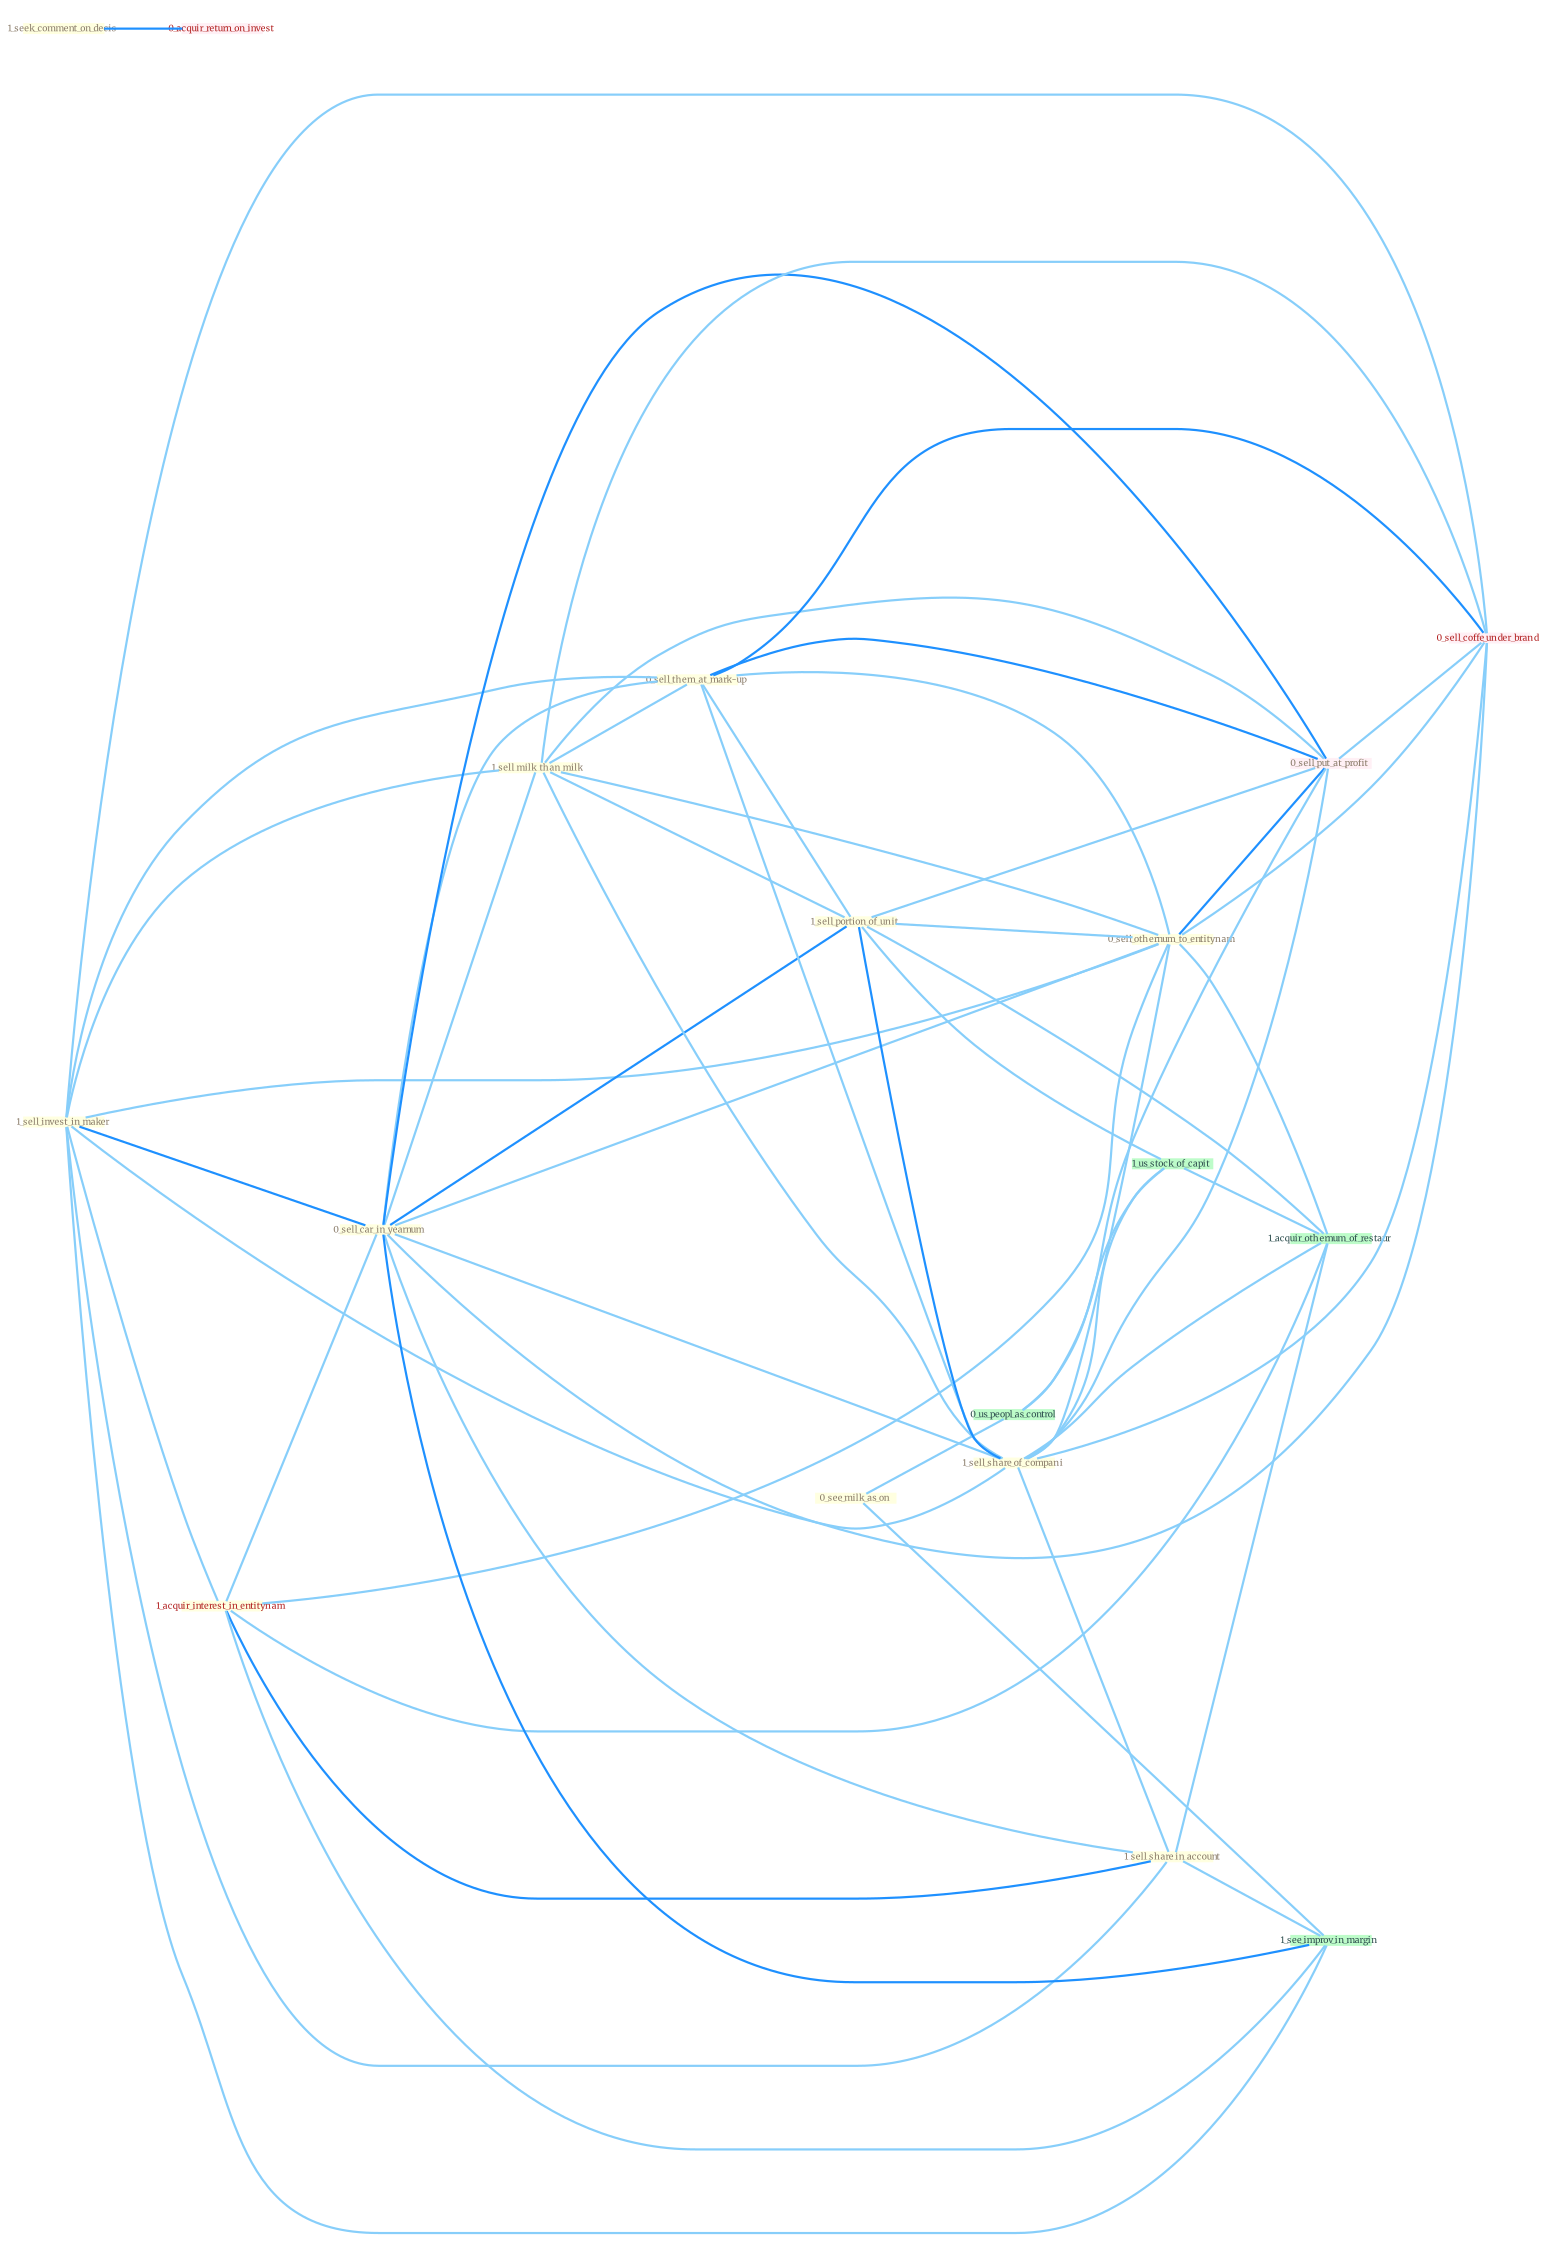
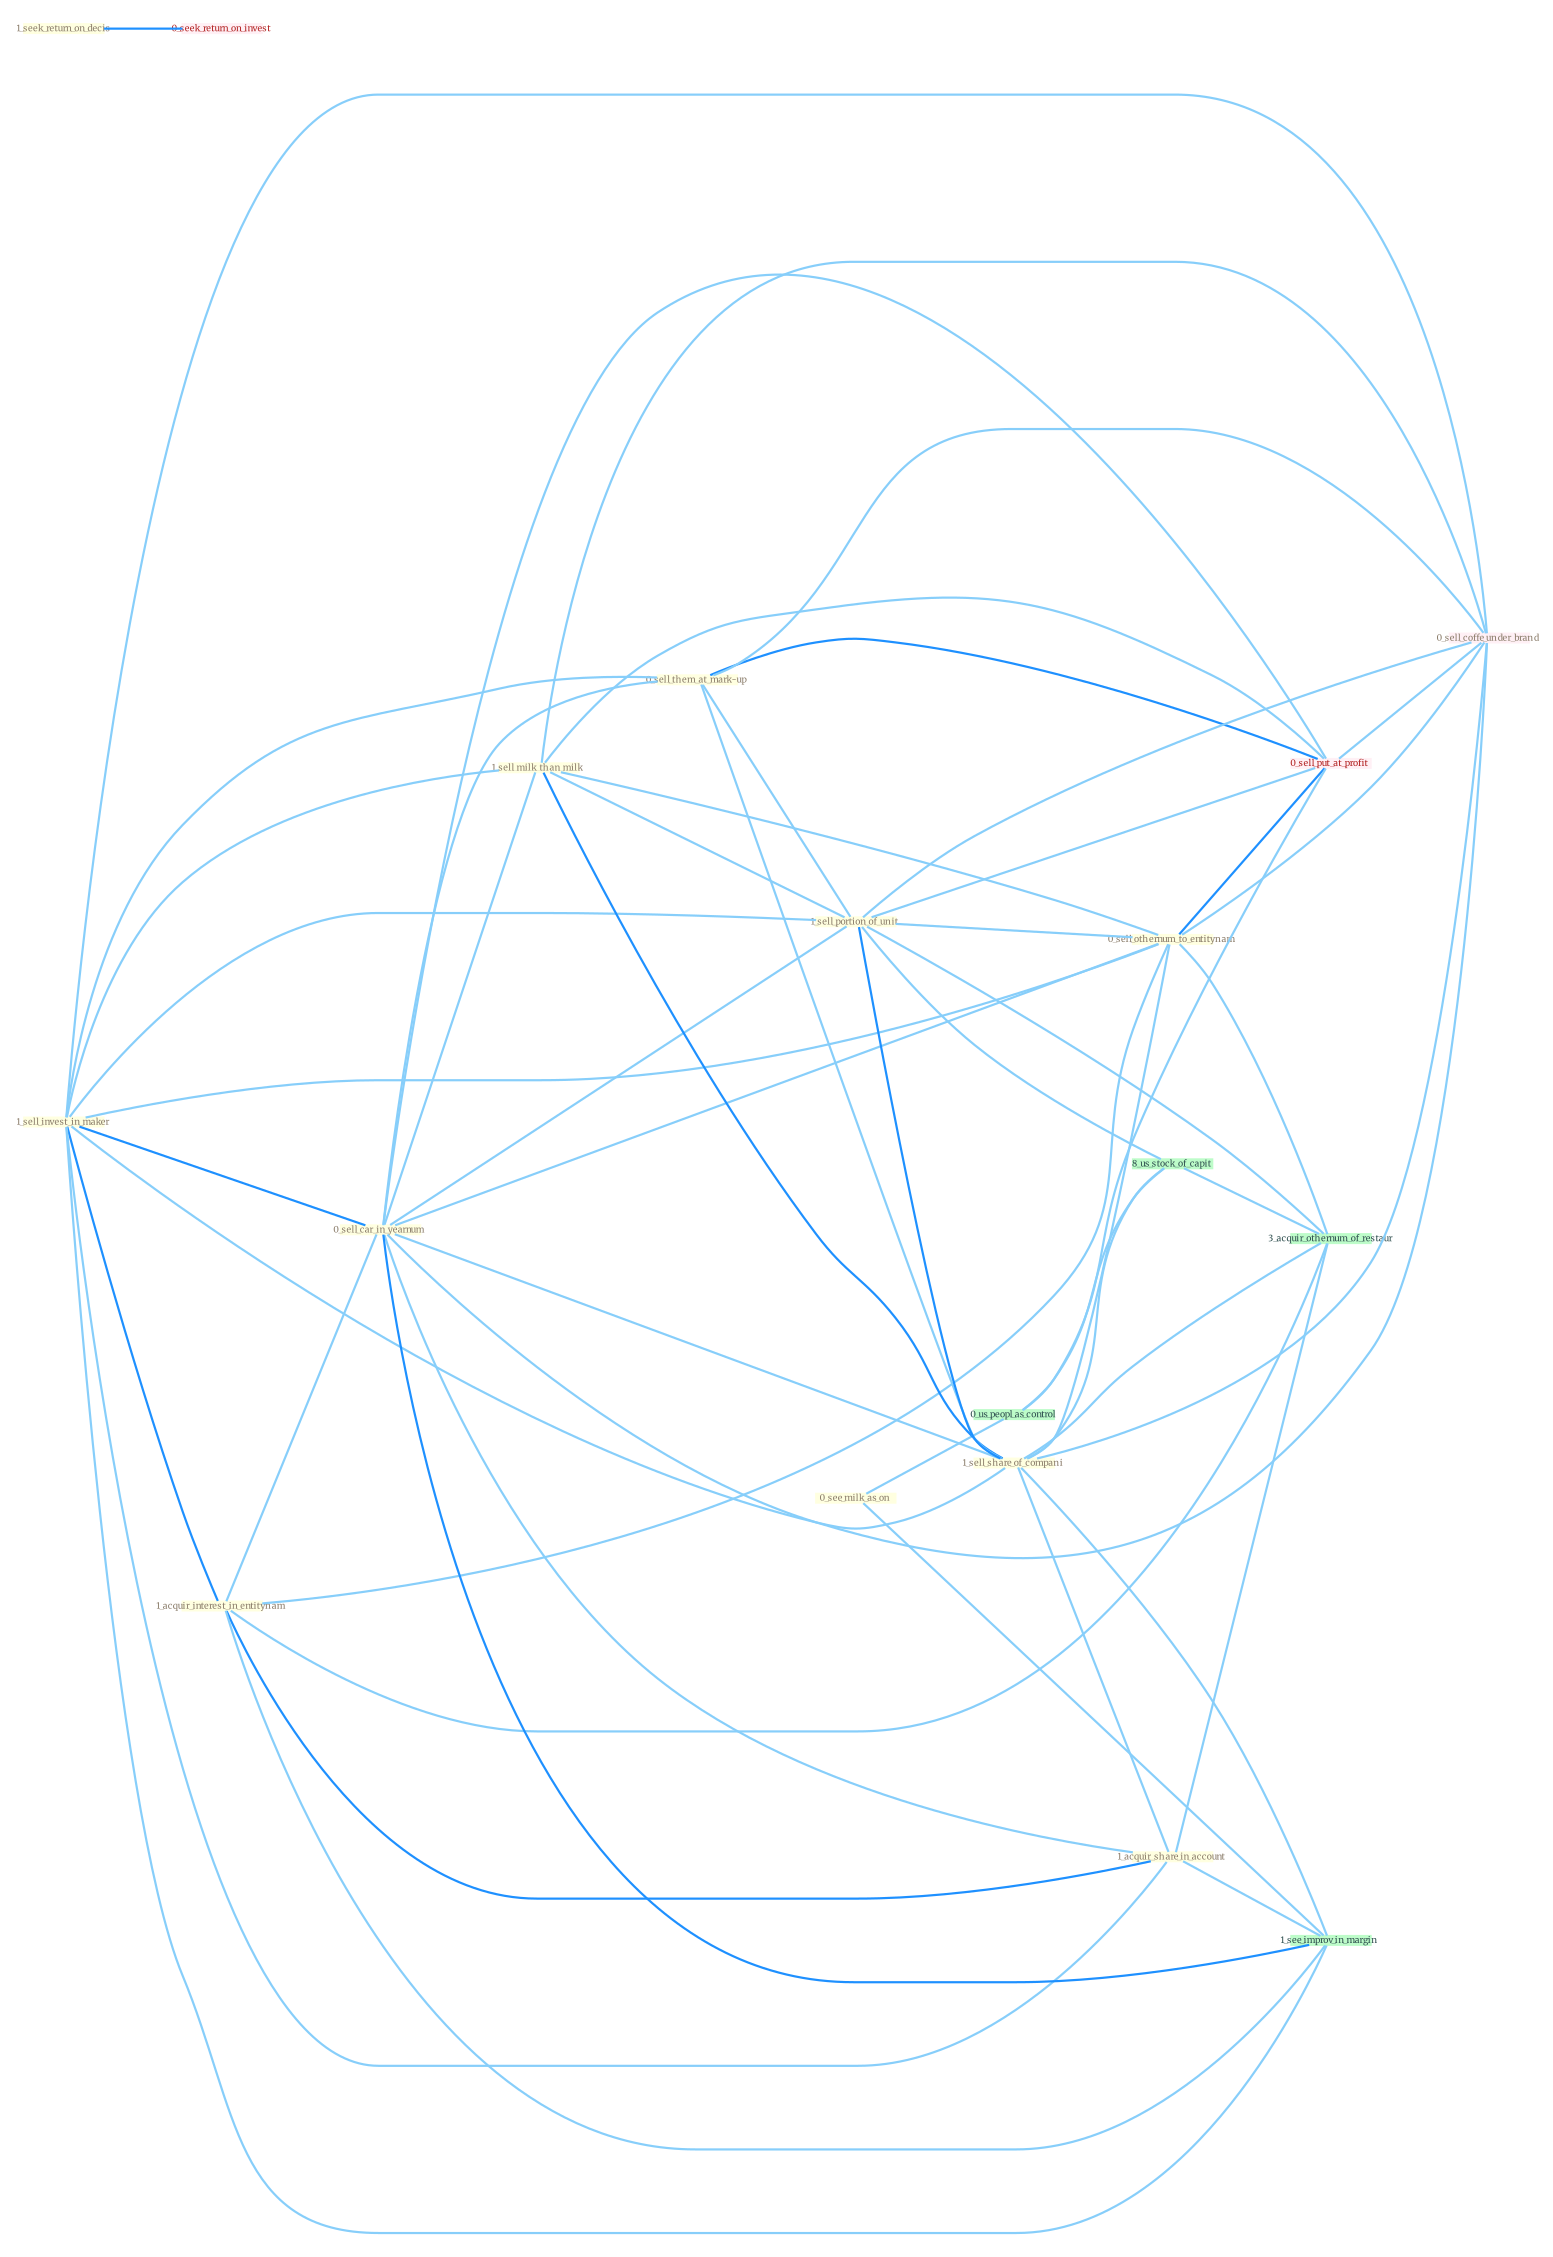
(64, 29) -> (64, 29)
(222, 29) -> (222, 29)
(630, 344) -> (630, 344)
(1106, 429) -> (1106, 429)
(1489, 638) -> (1489, 638)
(1014, 710) -> none
(618, 724) -> none
none -> (1154, 752)
(1331, 763) -> (1331, 763)
none -> (406, 913)
(641, 1061) -> (641, 1061)
(1239, 1122) -> (1201, 1684)
(747, 1135) -> (747, 1135)
(1173, 1164) -> (1173, 1164)
(1331, 1239) -> (1331, 1239)
(136, 1366) -> (136, 1366)
(222, 1606) -> (222, 1606)
(1173, 1857) -> (1173, 1857)
